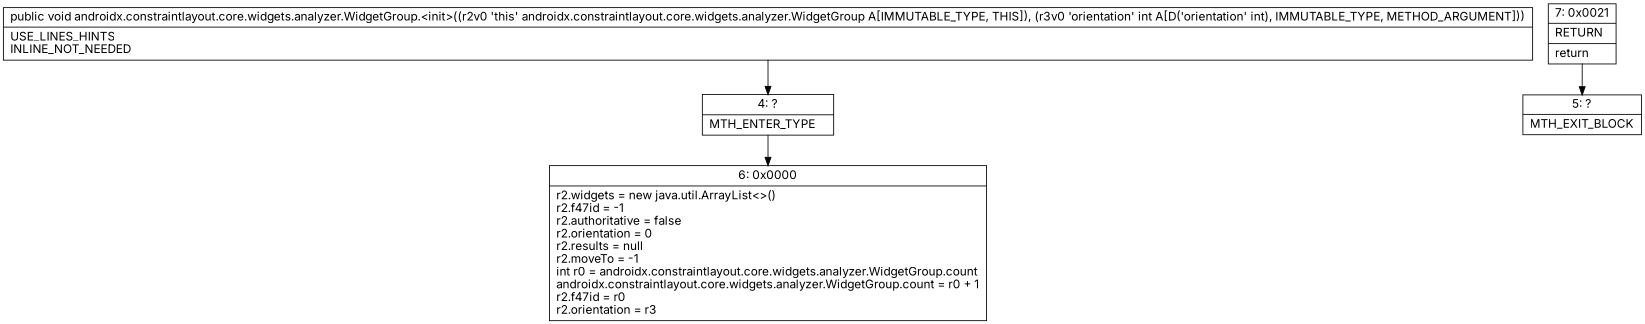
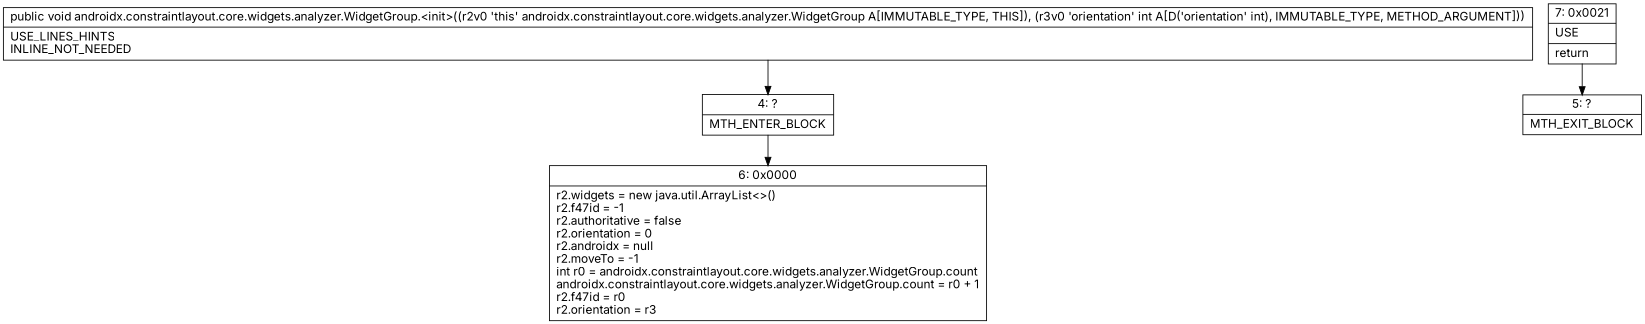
(1579, 33) -> (1567, 33)
(762, 125) -> (768, 125)
(600, 247) -> (605, 247)
